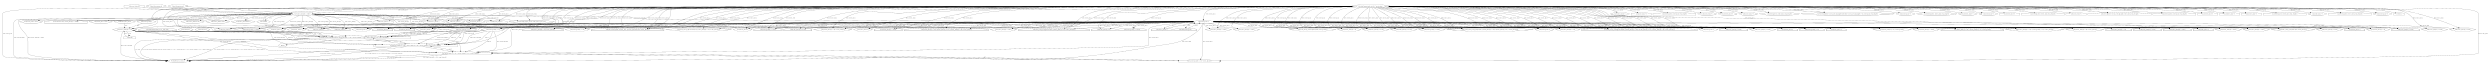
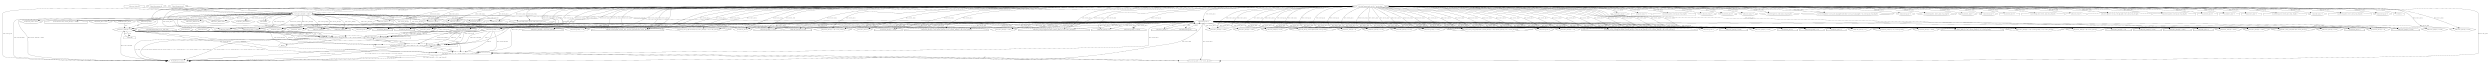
none -> (1275, 30)
none -> (1860, 30)
